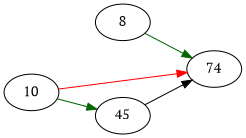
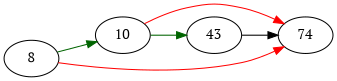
(164, 43) -> (168, 70)
none -> (72, 48)
(123, 116) -> (214, 35)
